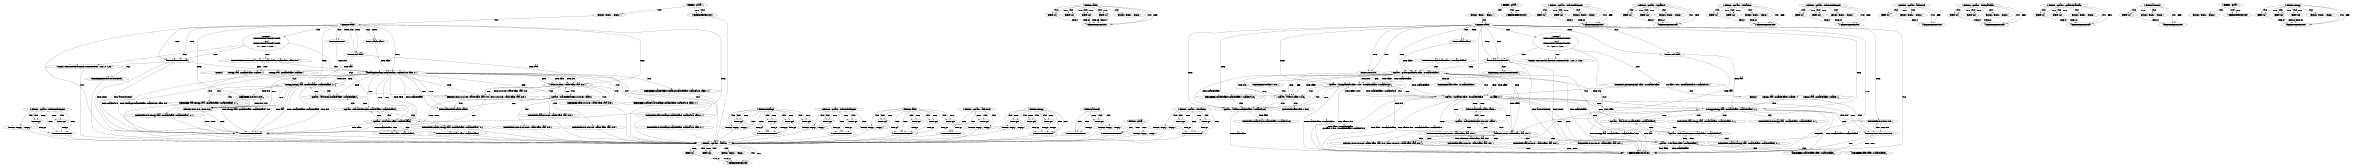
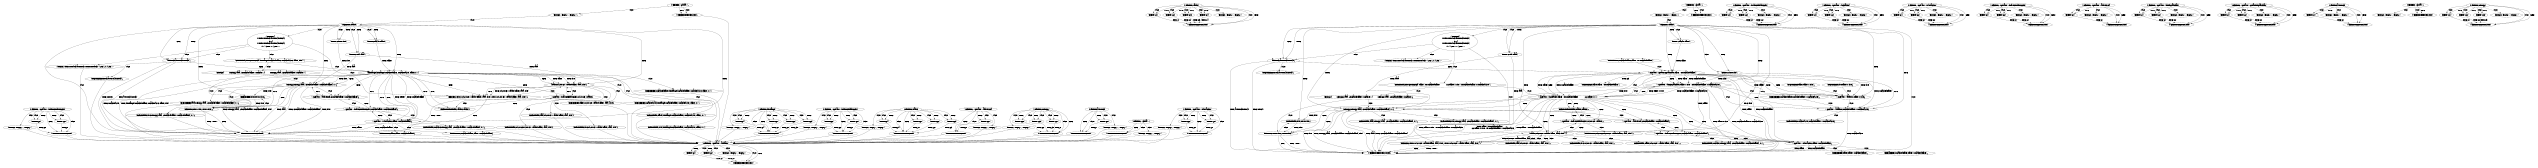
(1293, 103) -> (1825, 91)
(1263, 115) -> (1836, 115)
